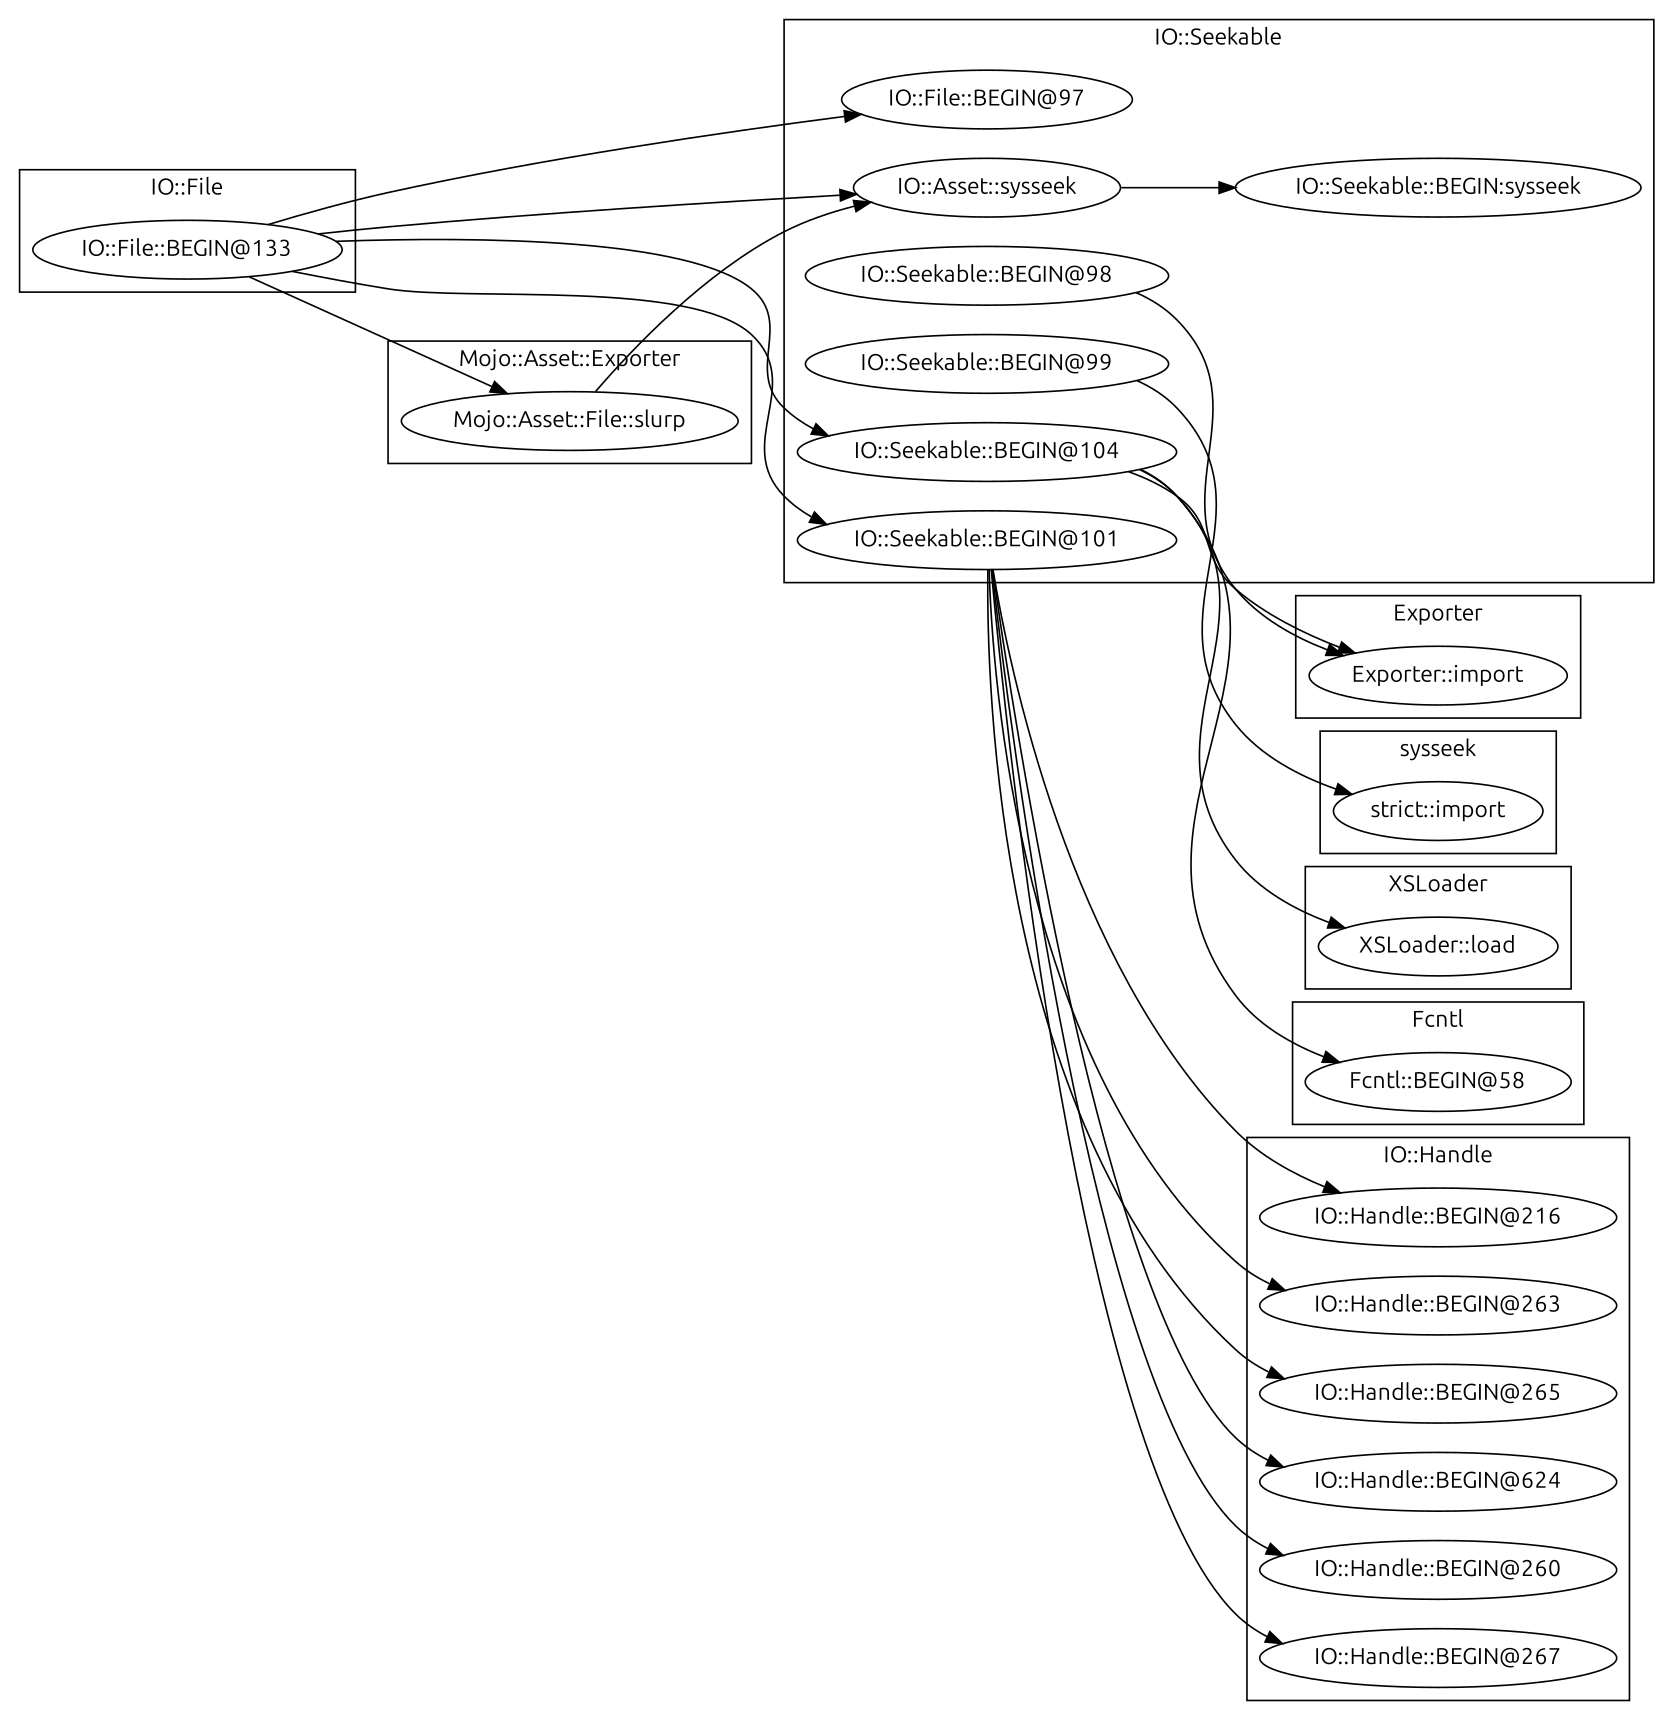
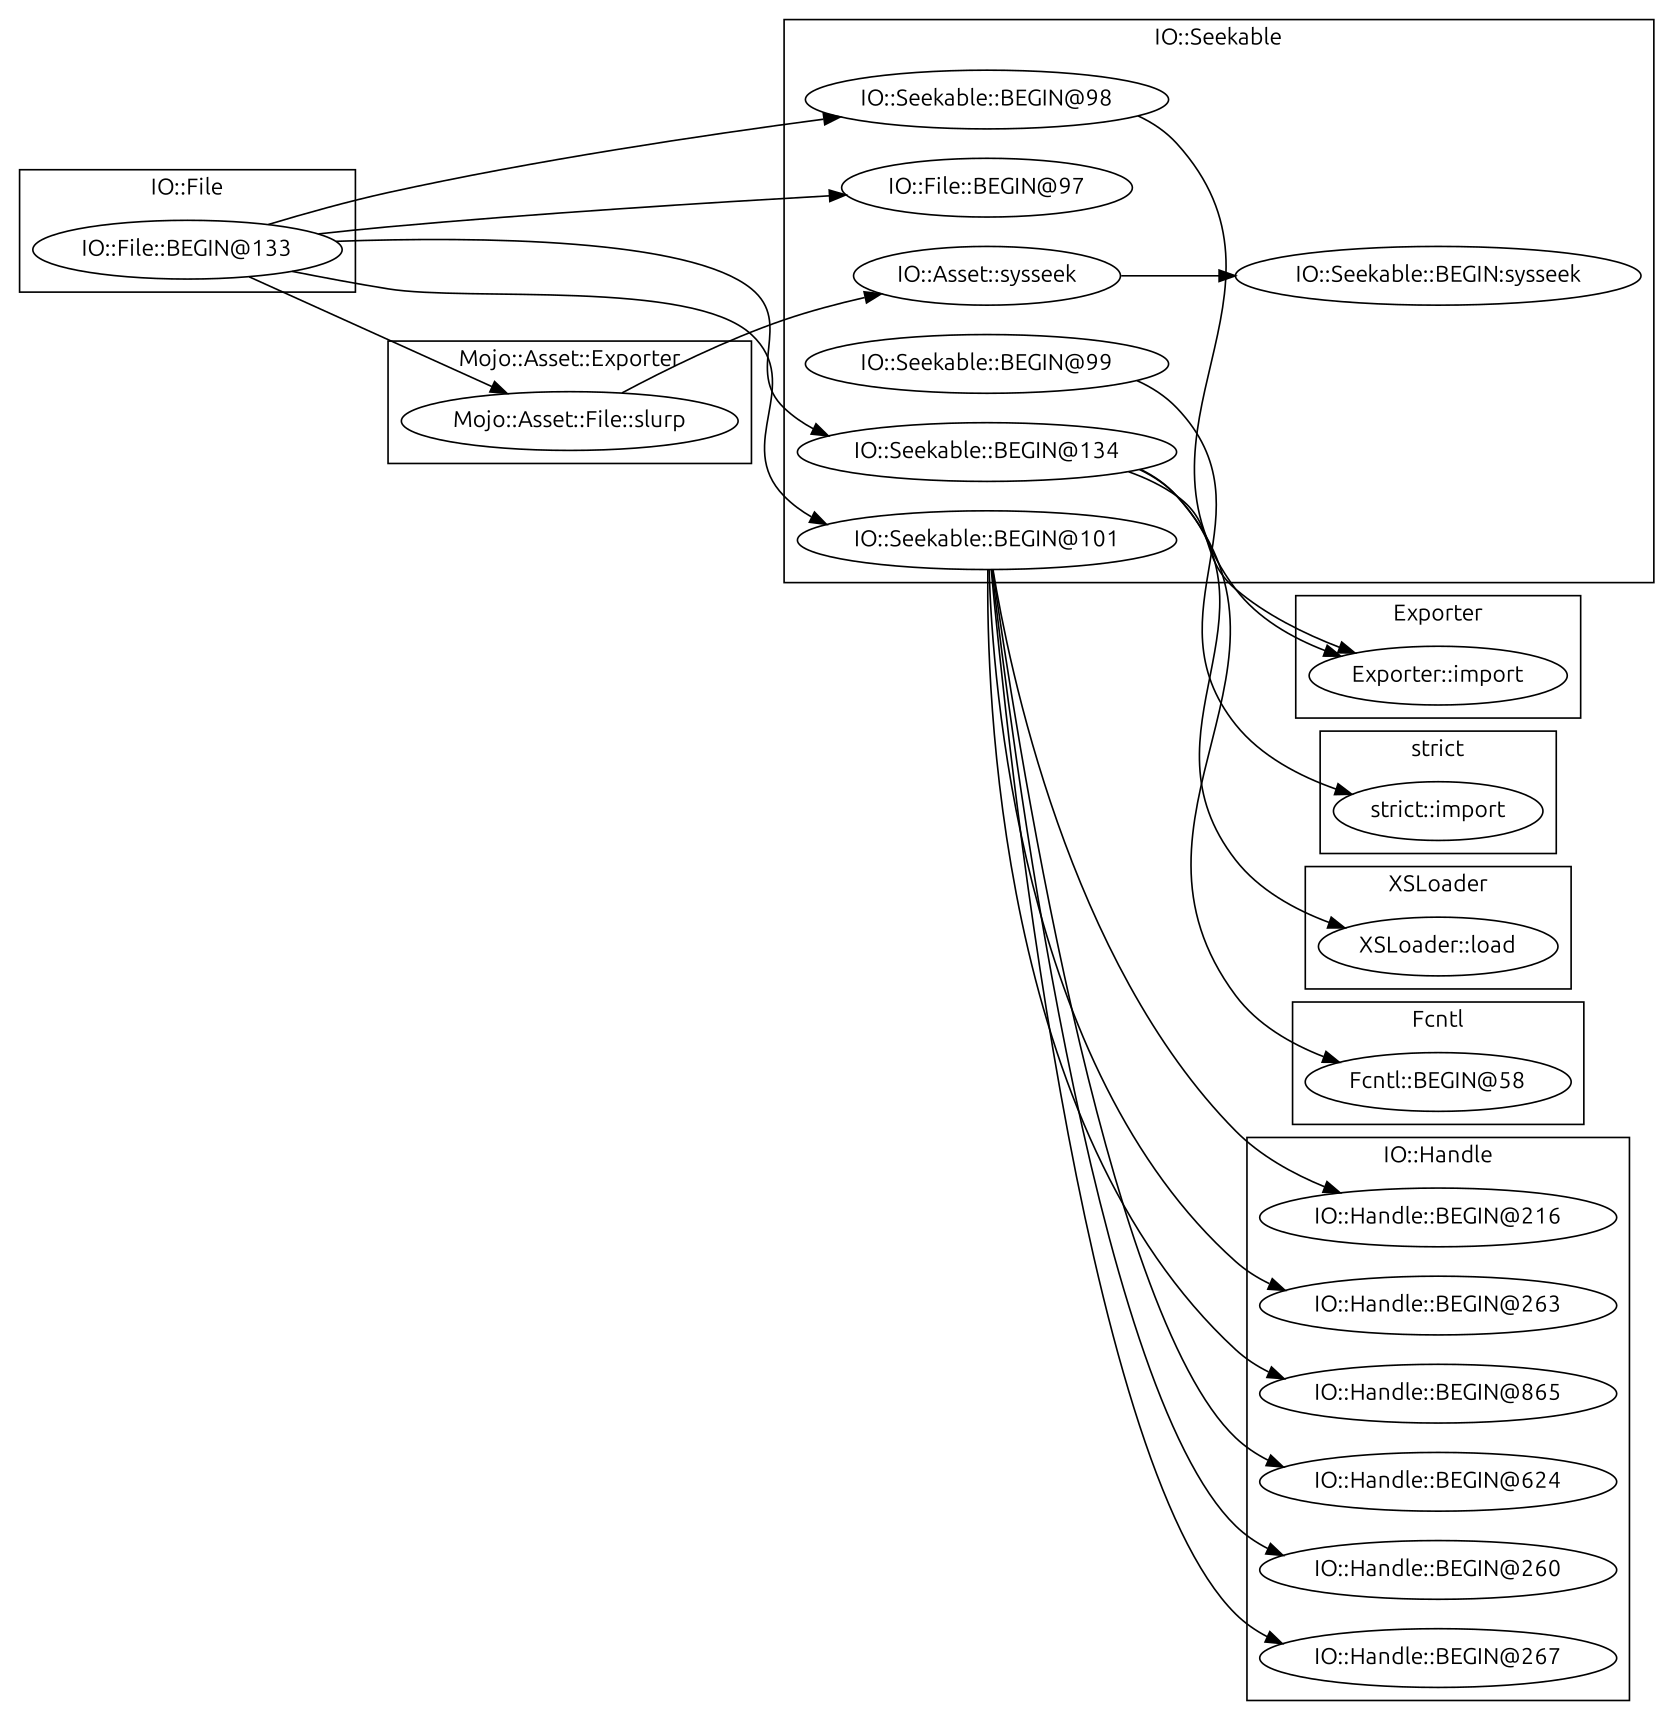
(579, 212) -> (544, 162)
(987, 452) -> (987, 452)
(1438, 750) -> (1438, 750)
(1438, 1394) -> (1438, 1394)
